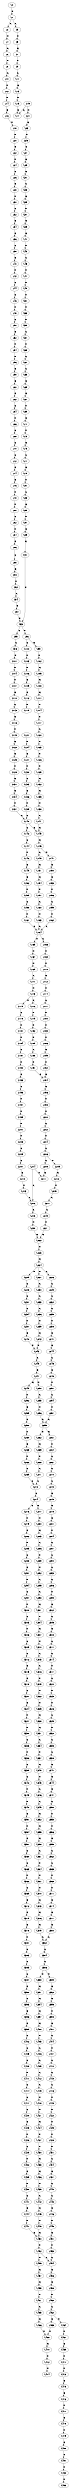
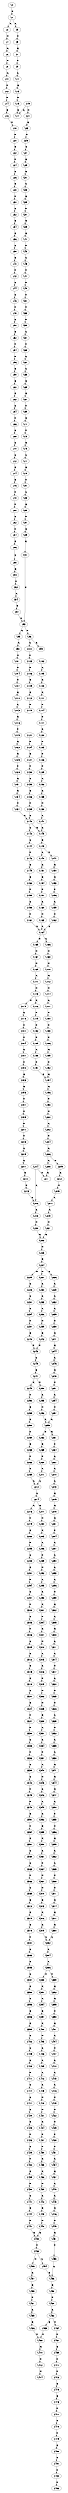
(39, 654) -> none
(51, 2257) -> (53, 2268)
